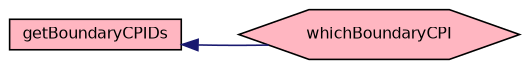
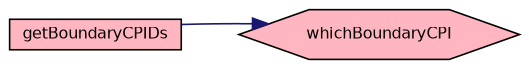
(233, 45) -> (217, 24)
